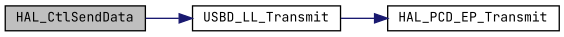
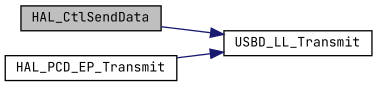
(358, 18) -> (194, 56)
